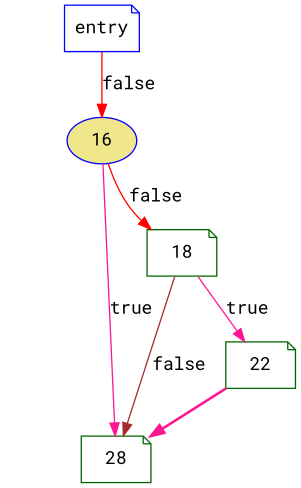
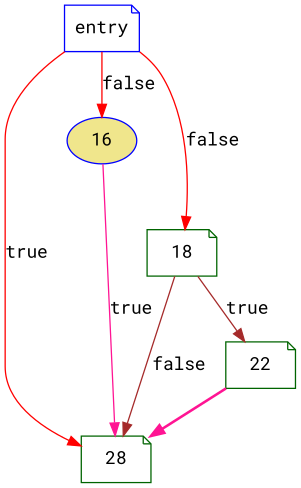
(121, 194) -> (182, 128)
none -> (5, 250)
(217, 304) -> (217, 304)
